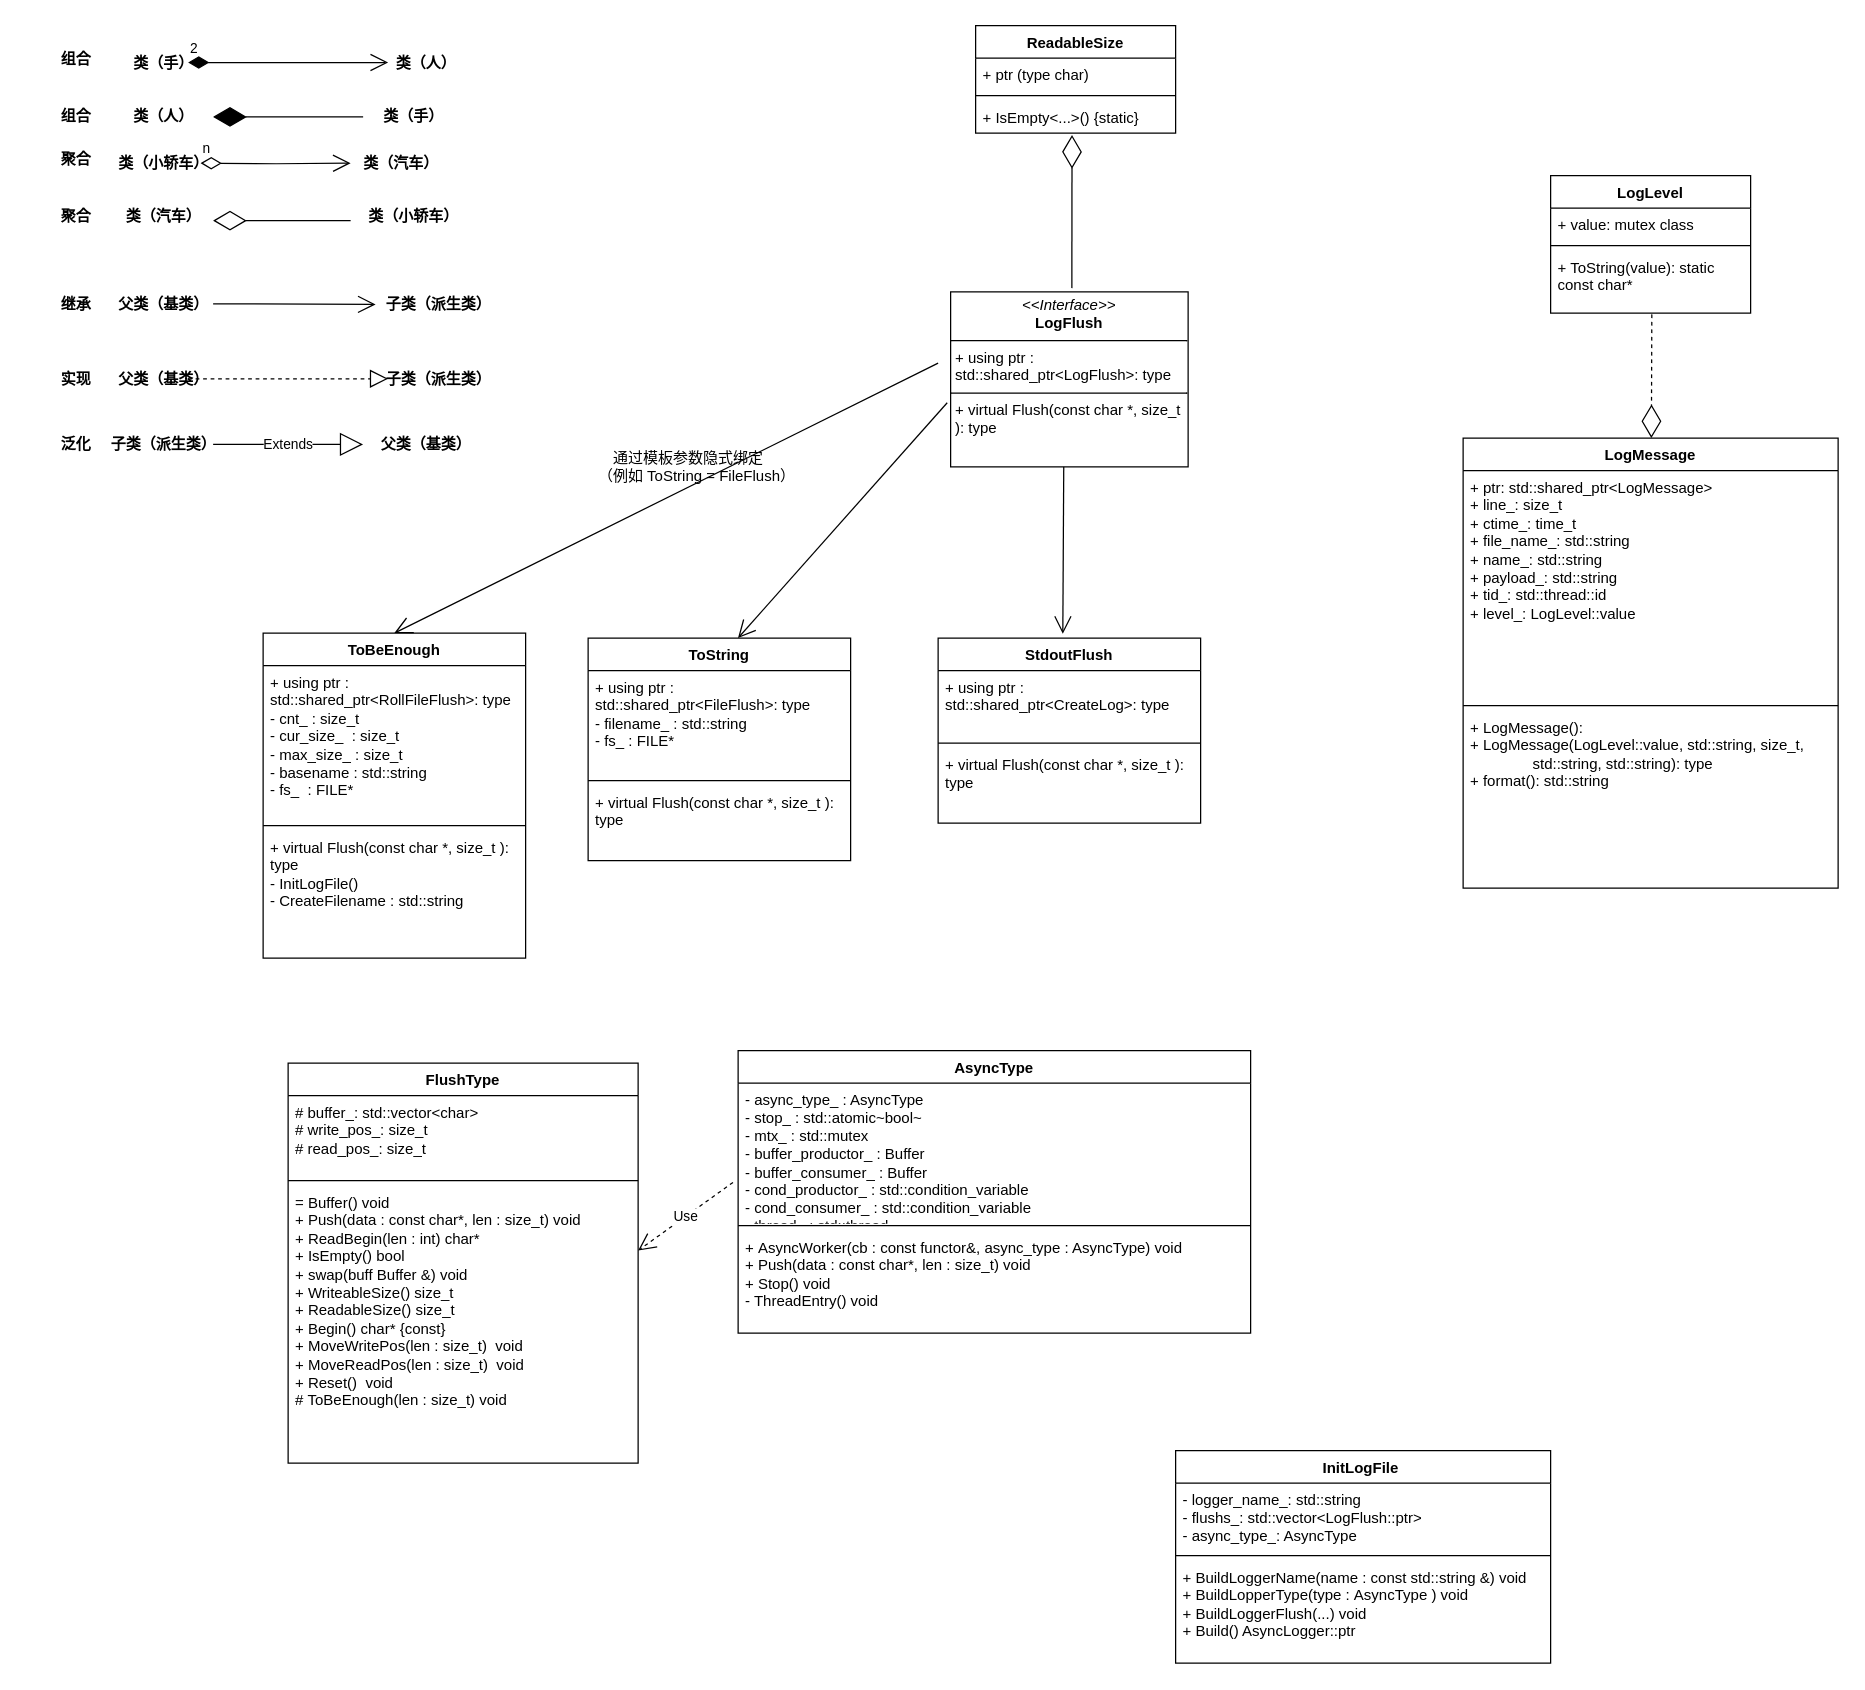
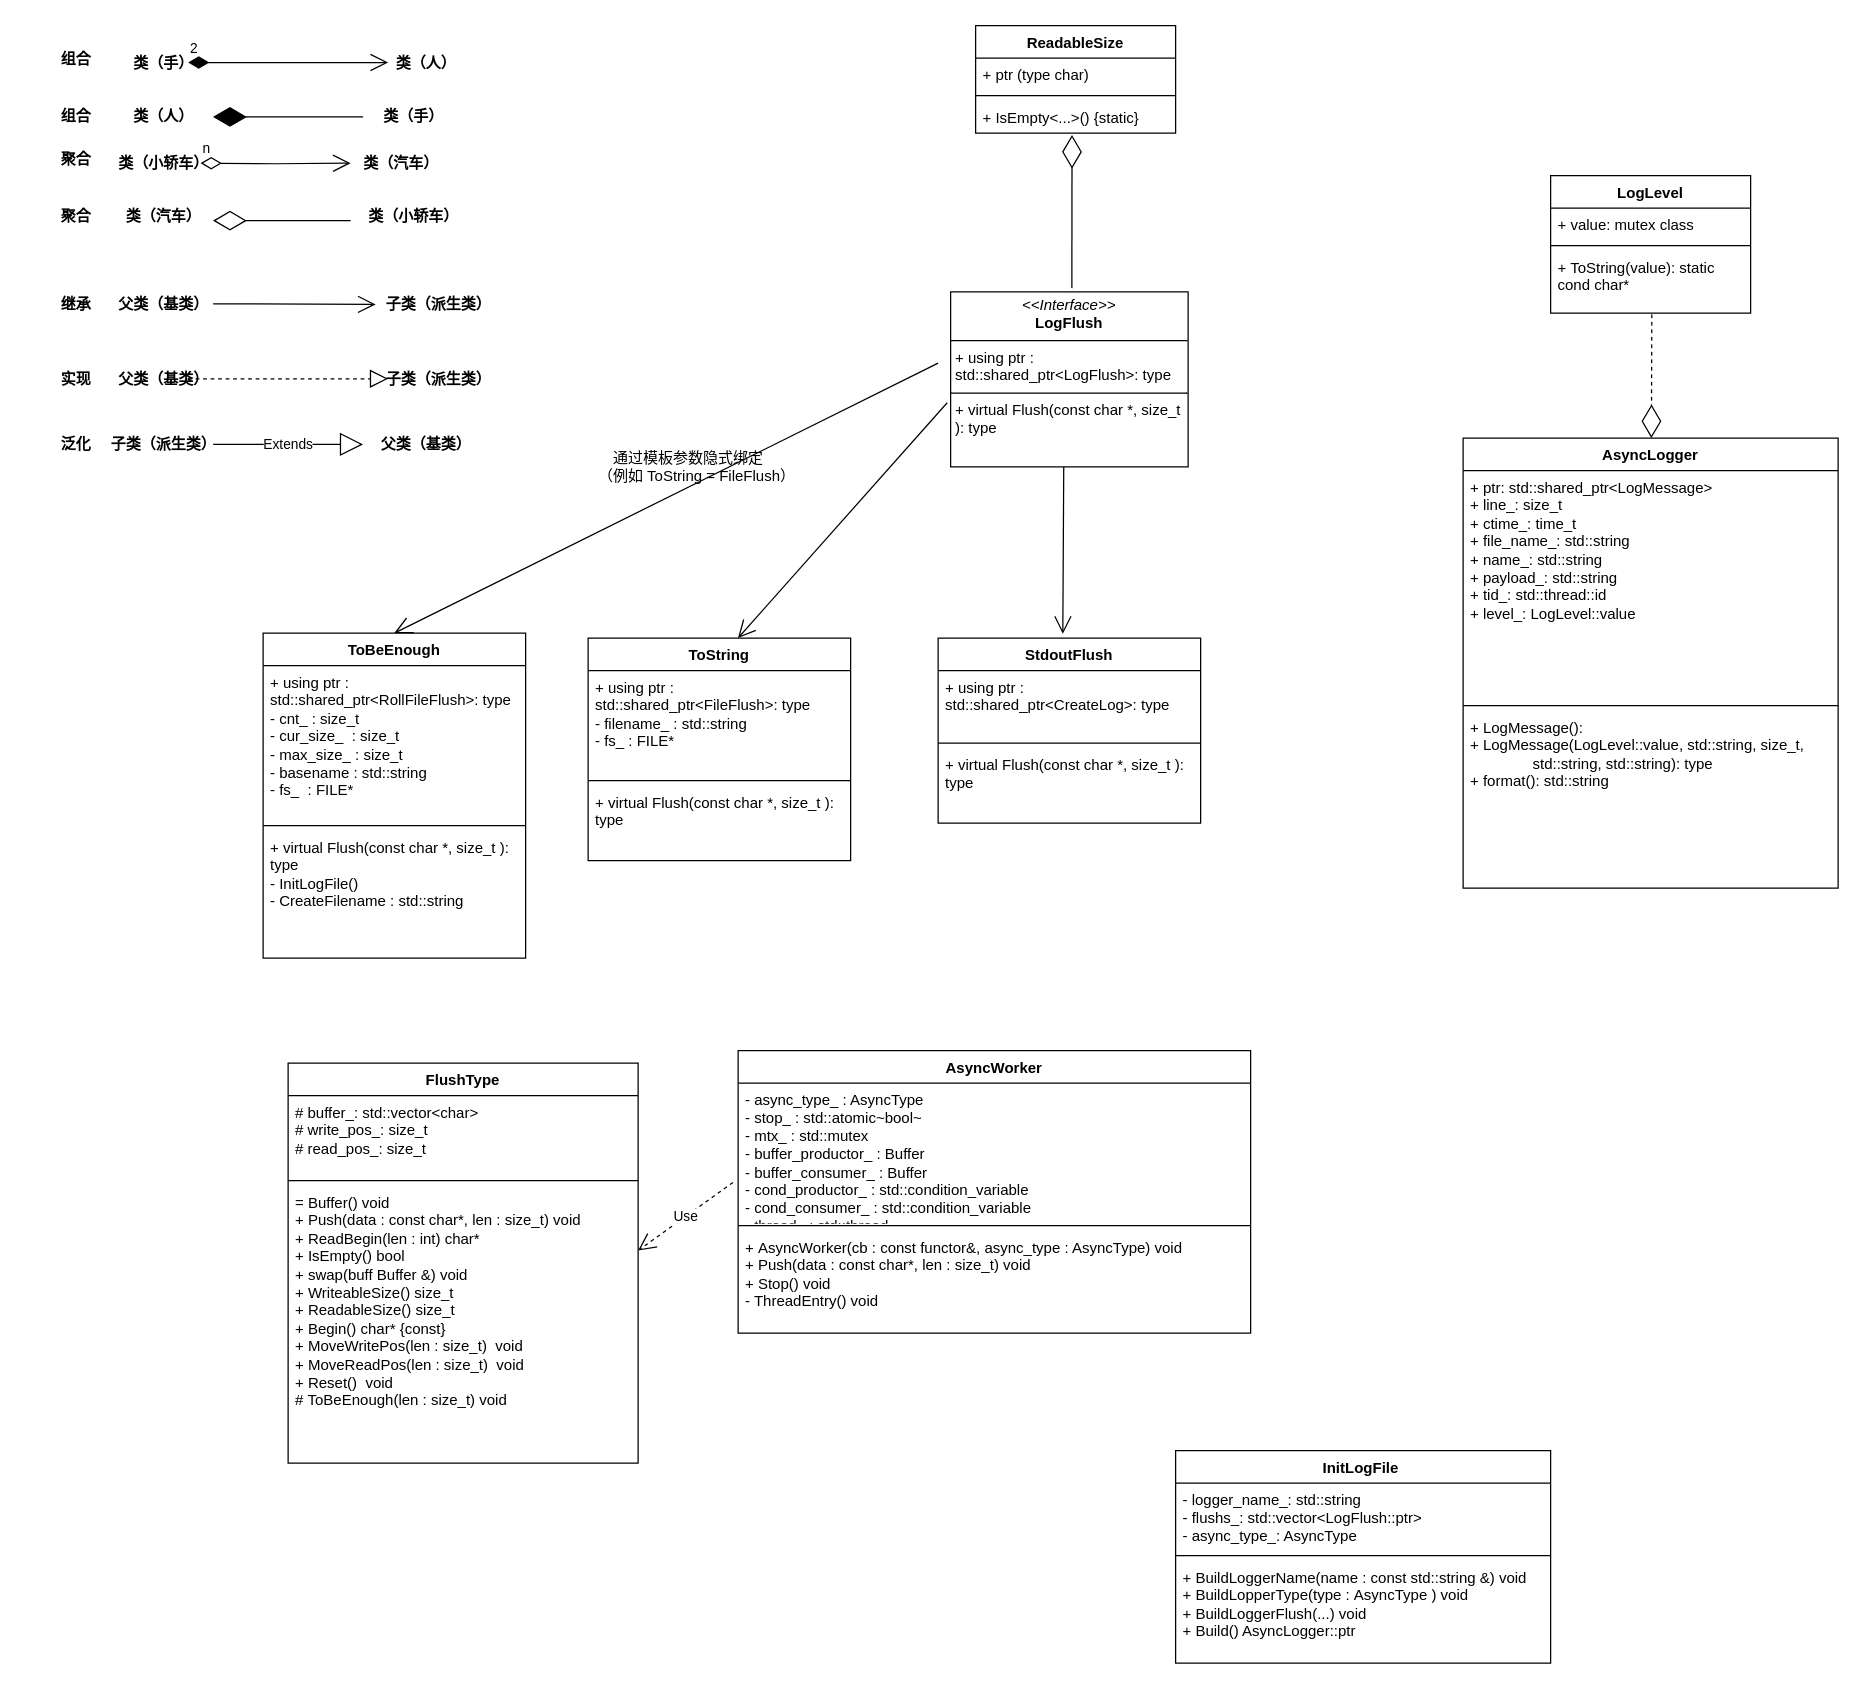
(1652, 277) -> (1652, 277)
(1651, 456) -> (1651, 456)
(994, 1068) -> (994, 1068)
